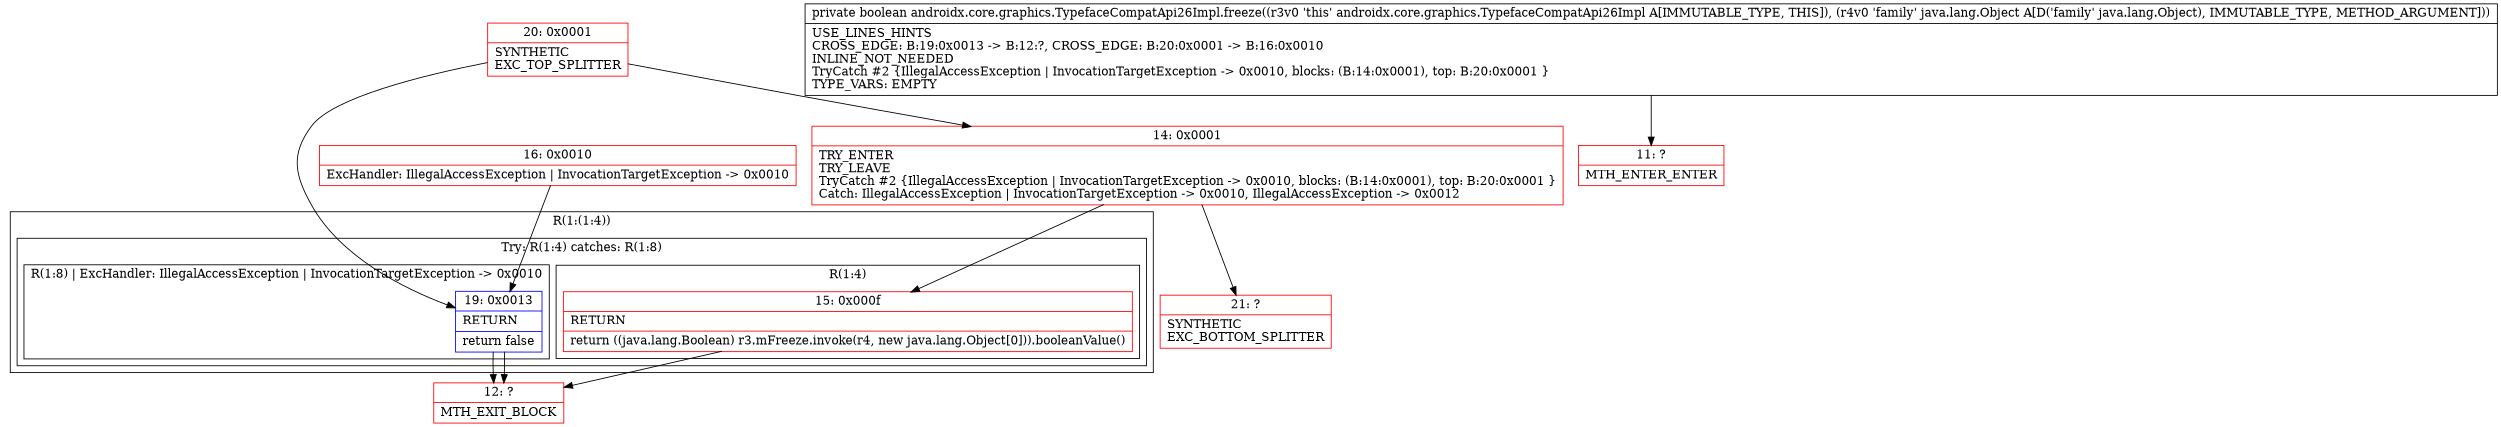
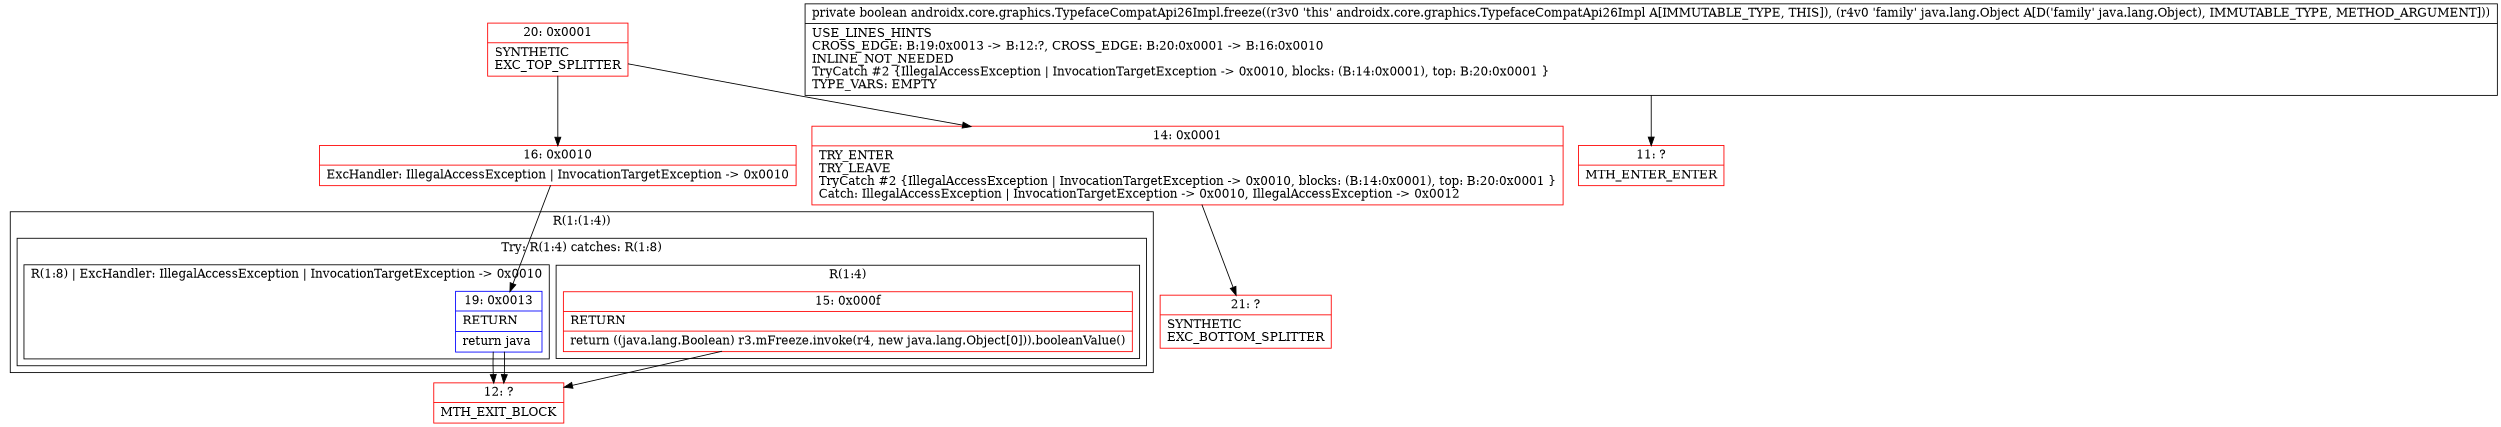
(298, 156) -> (558, 106)
(1011, 247) -> none
(499, 341) -> (497, 341)
